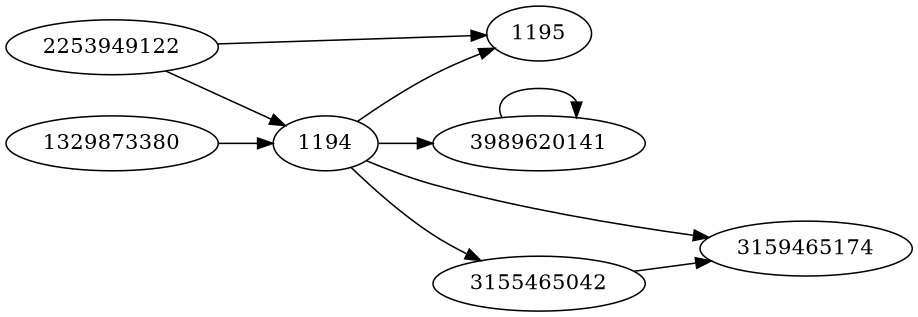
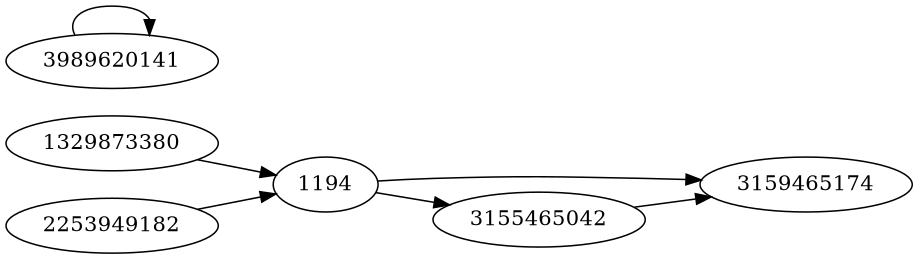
(539, 34) -> none
(112, 47) -> (112, 226)
(398, 143) -> none
